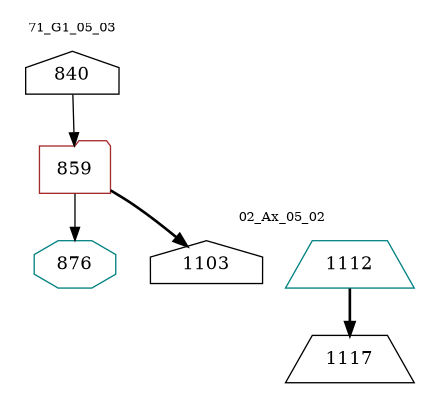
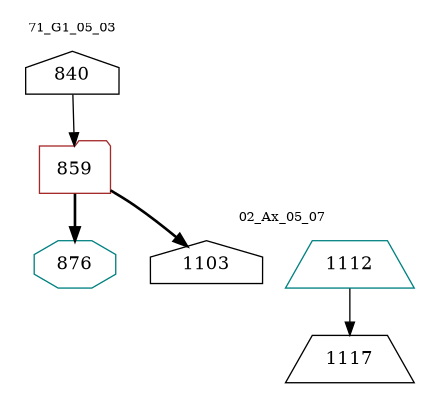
(75, 211) -> (75, 211)
(282, 218) -> (282, 218)
(350, 305) -> (350, 305)
